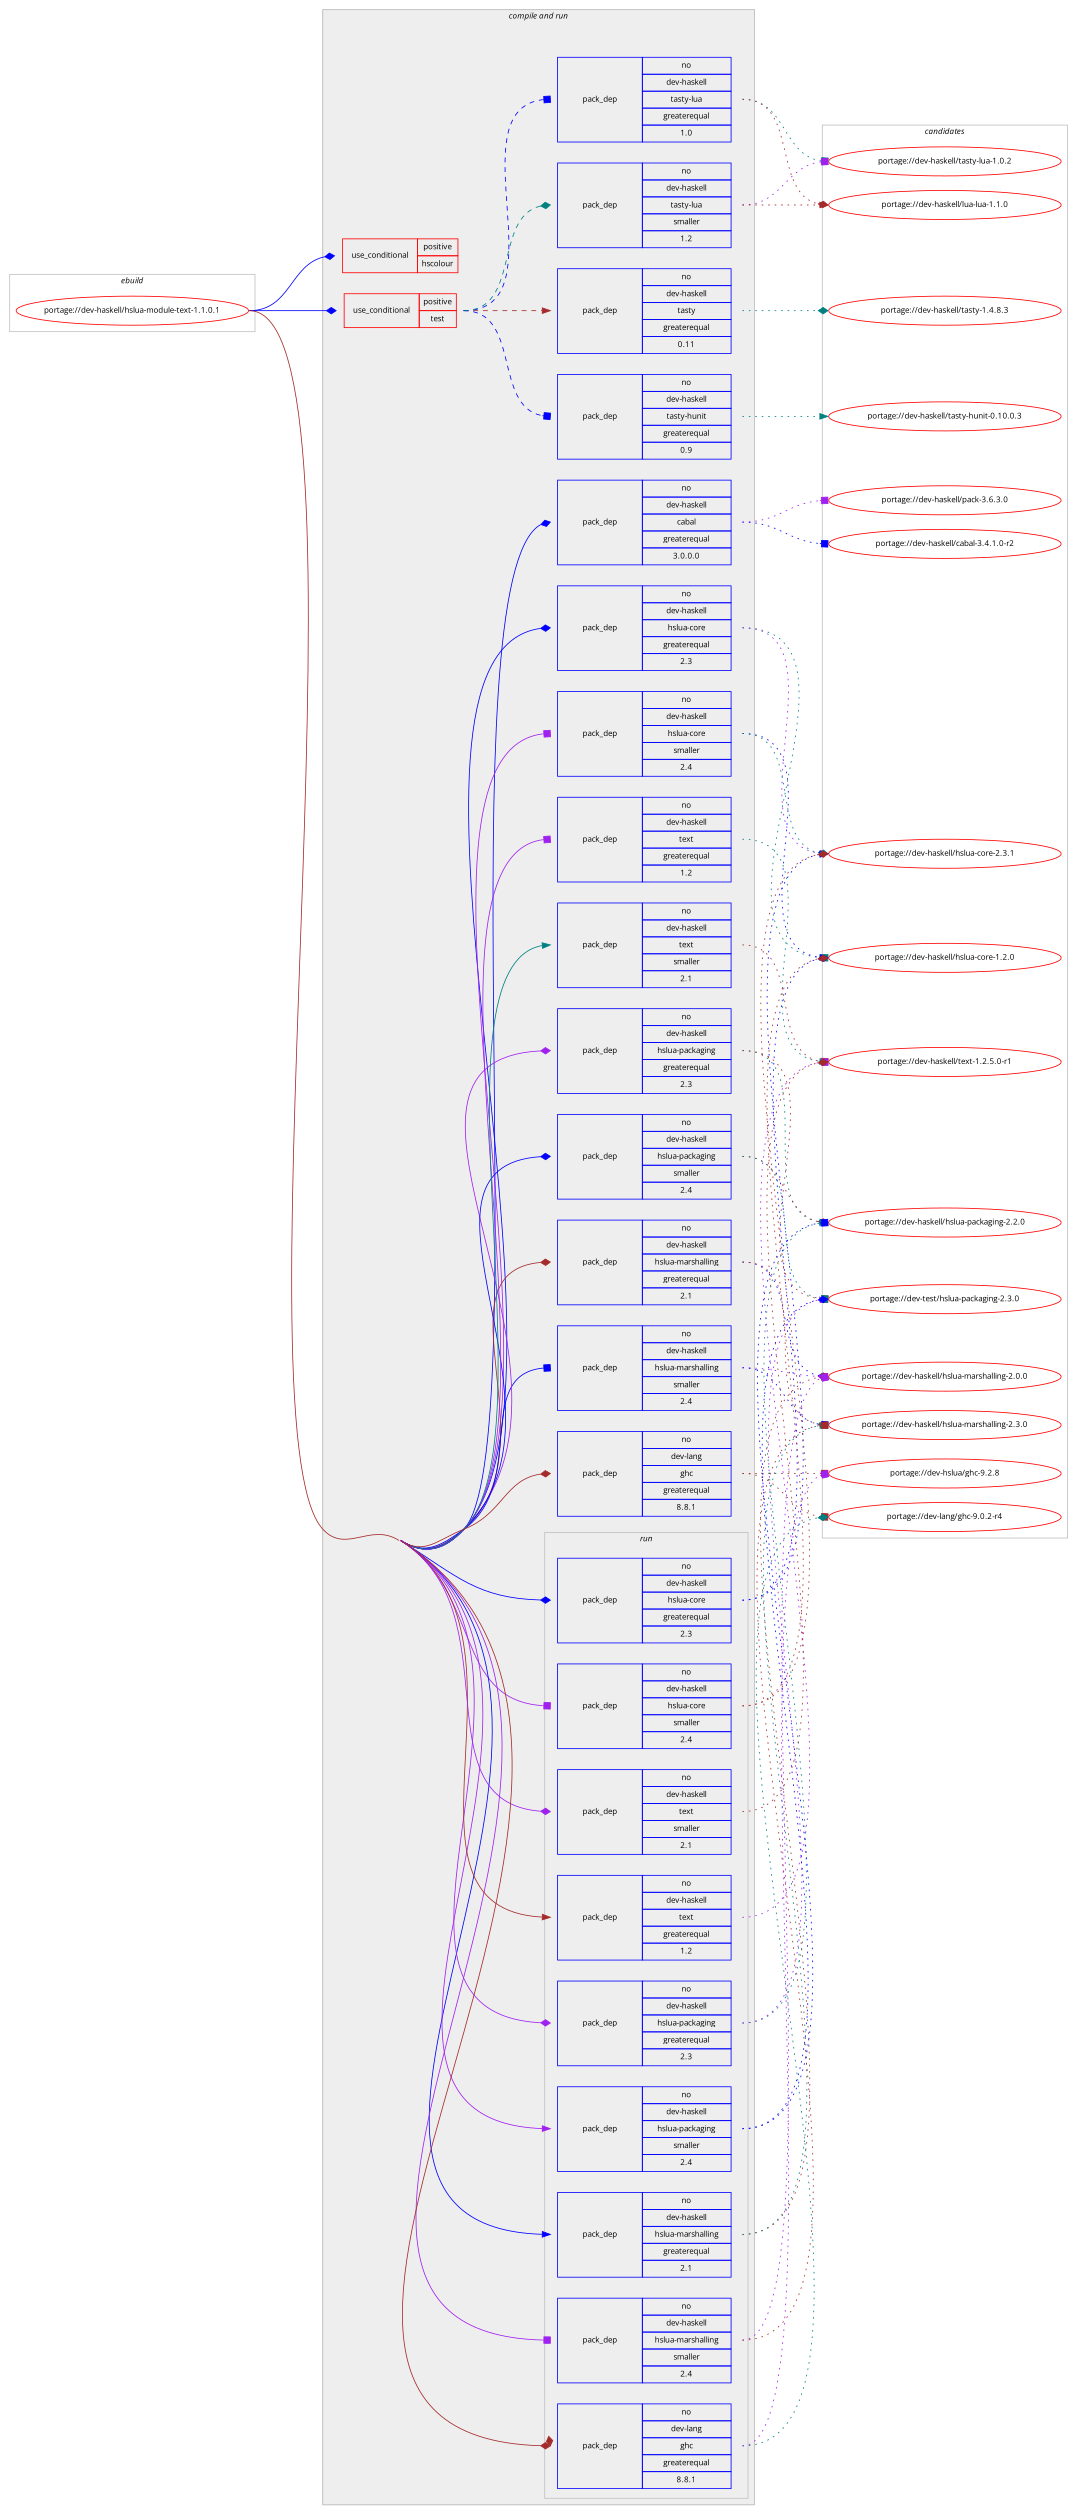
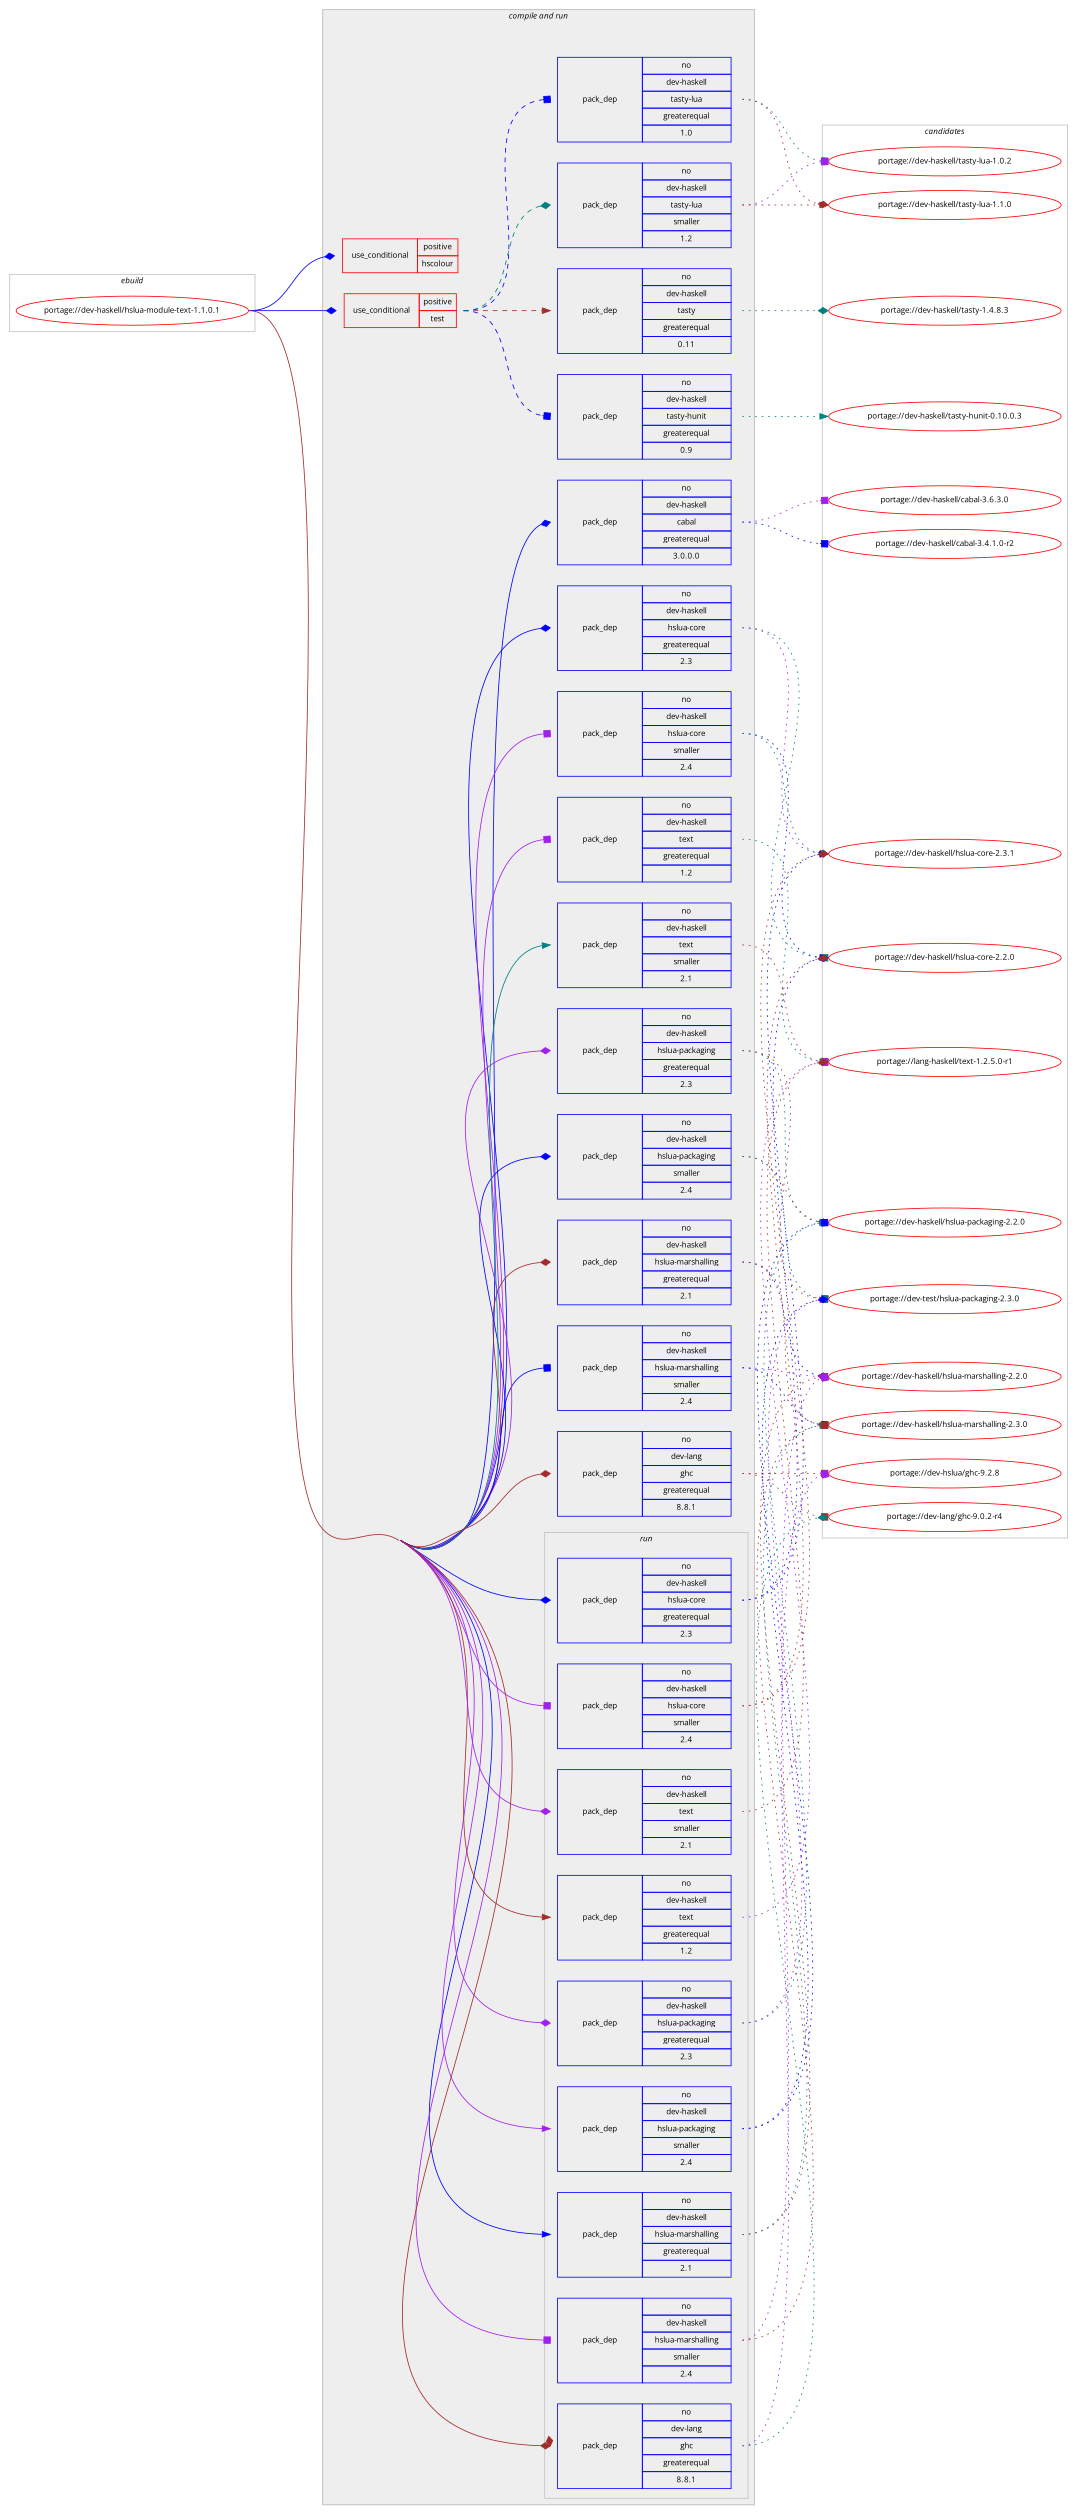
(945, 205) -> (945, 205)
(945, 500) -> (945, 500)
(945, 958) -> (945, 958)
(945, 1062) -> (945, 1062)
(945, 1377) -> (945, 1377)
